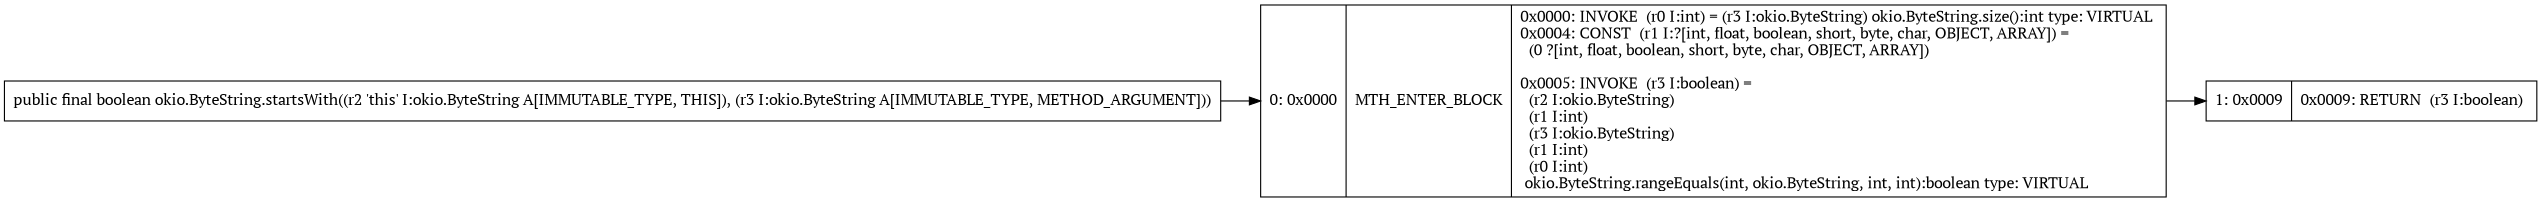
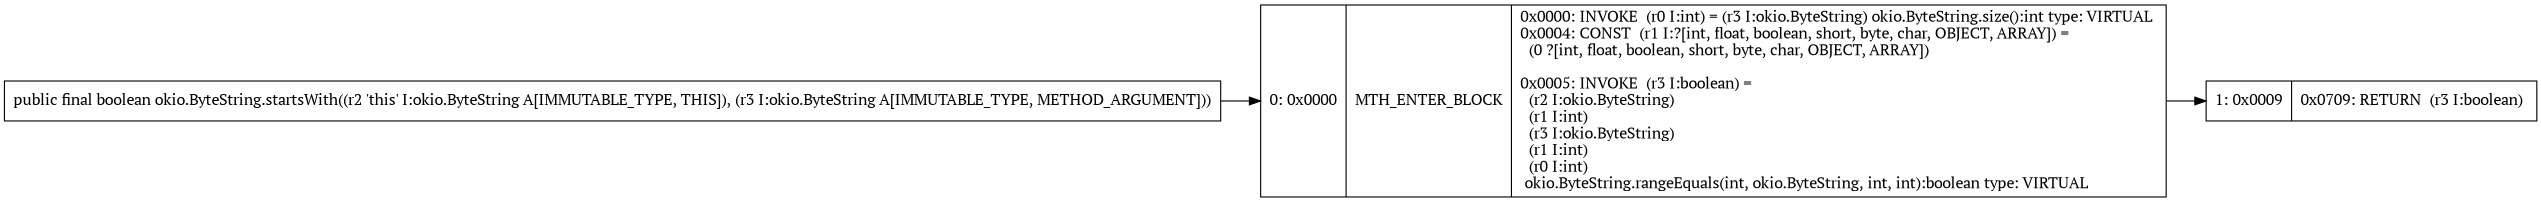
(2414, 100) -> (2414, 100)
